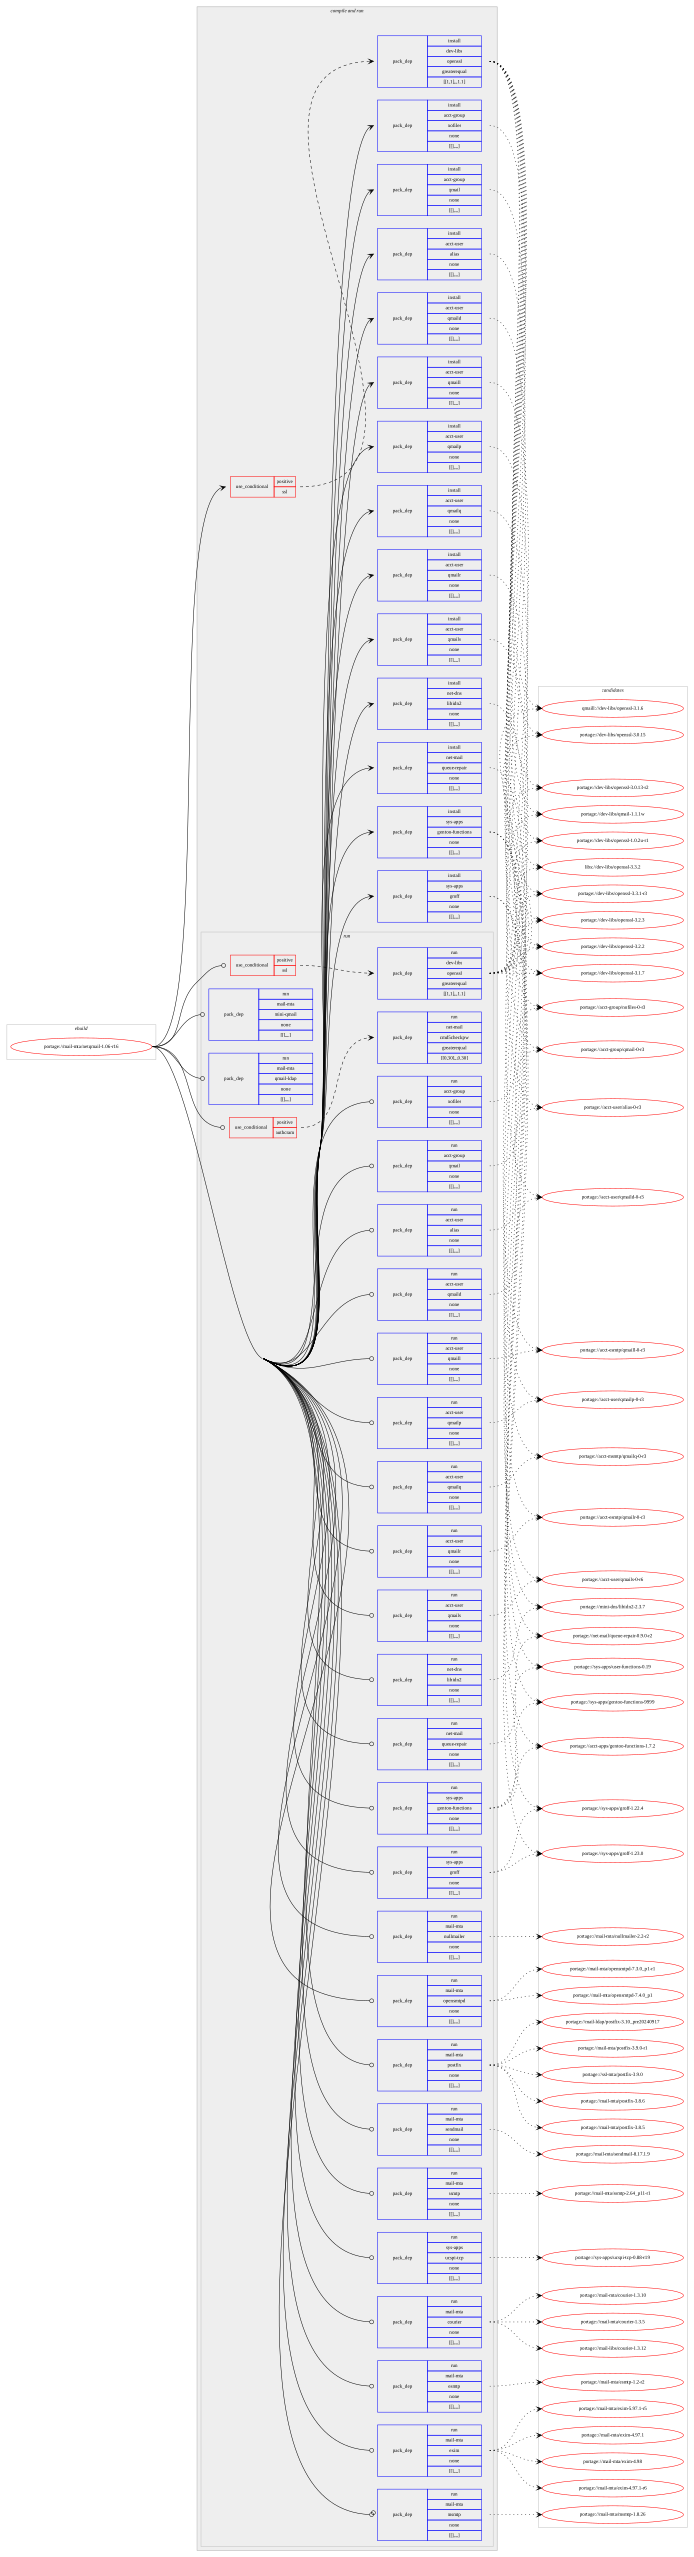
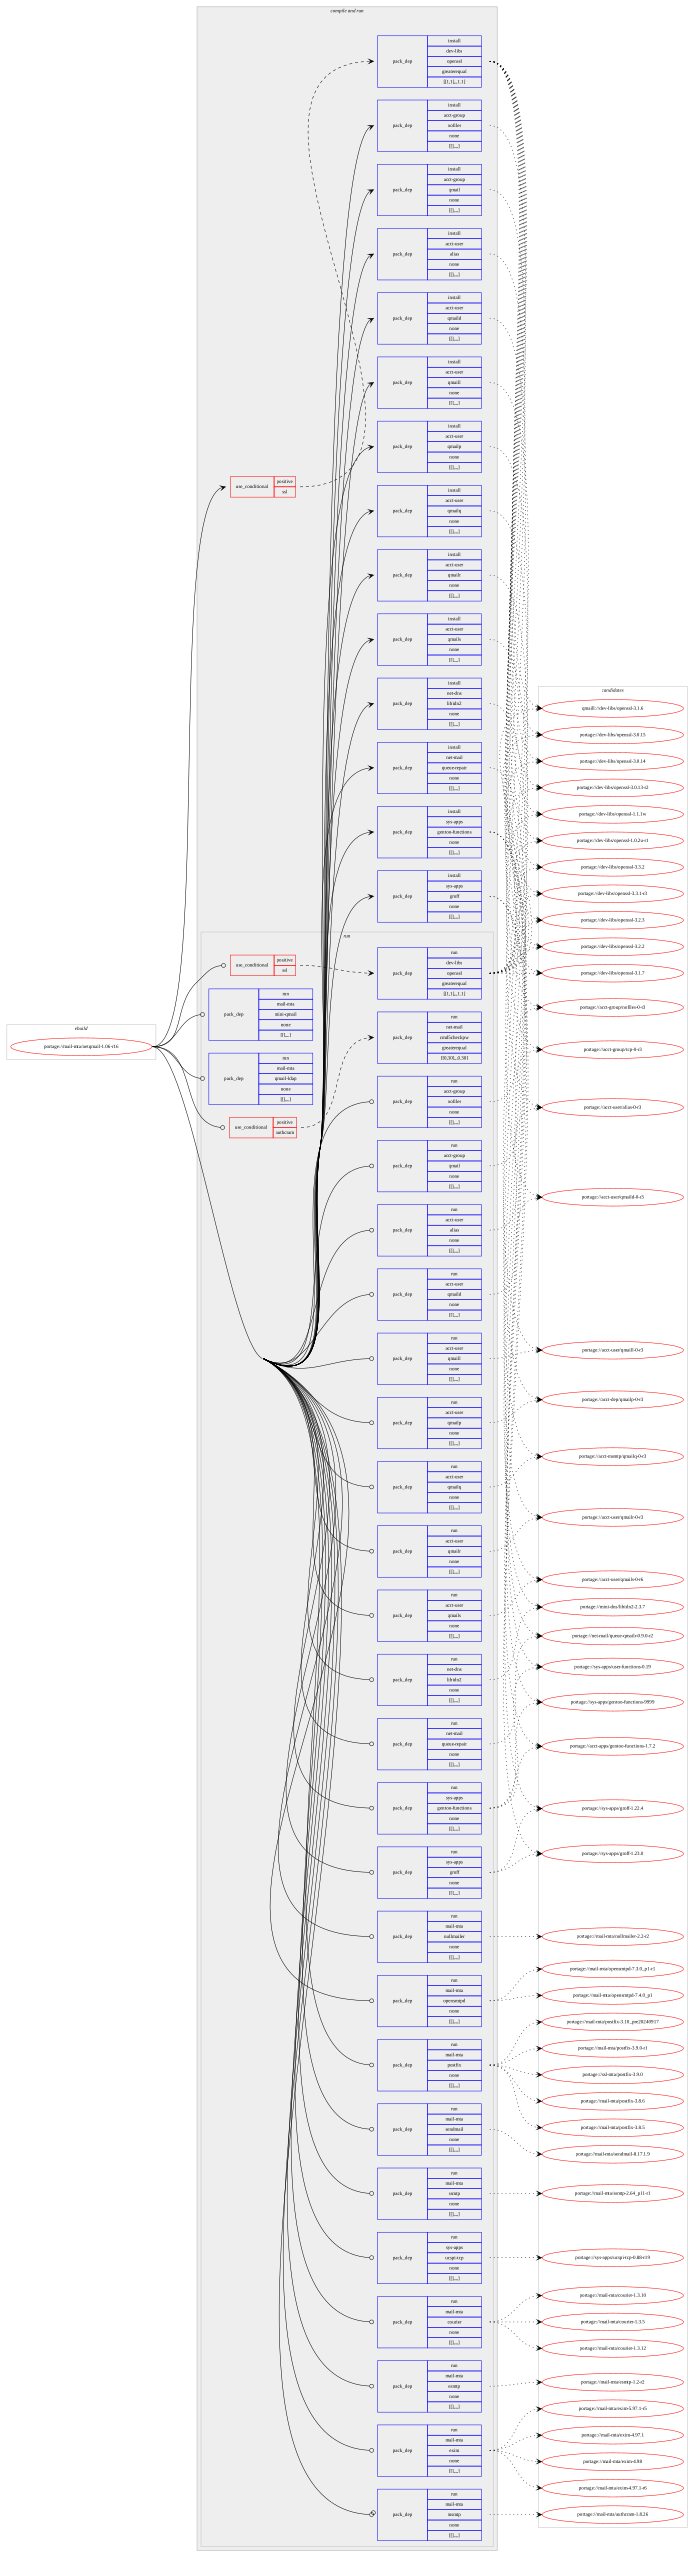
none -> (613, 761)
(613, 814) -> (613, 814)
(613, 867) -> (613, 867)
(613, 1050) -> (613, 1050)
(613, 1350) -> (613, 1350)
(613, 1400) -> (613, 1400)
(613, 1517) -> (613, 1517)
(613, 1636) -> (613, 1636)
(613, 2022) -> (613, 2022)
(613, 2348) -> (613, 2348)
(613, 2515) -> (613, 2515)
